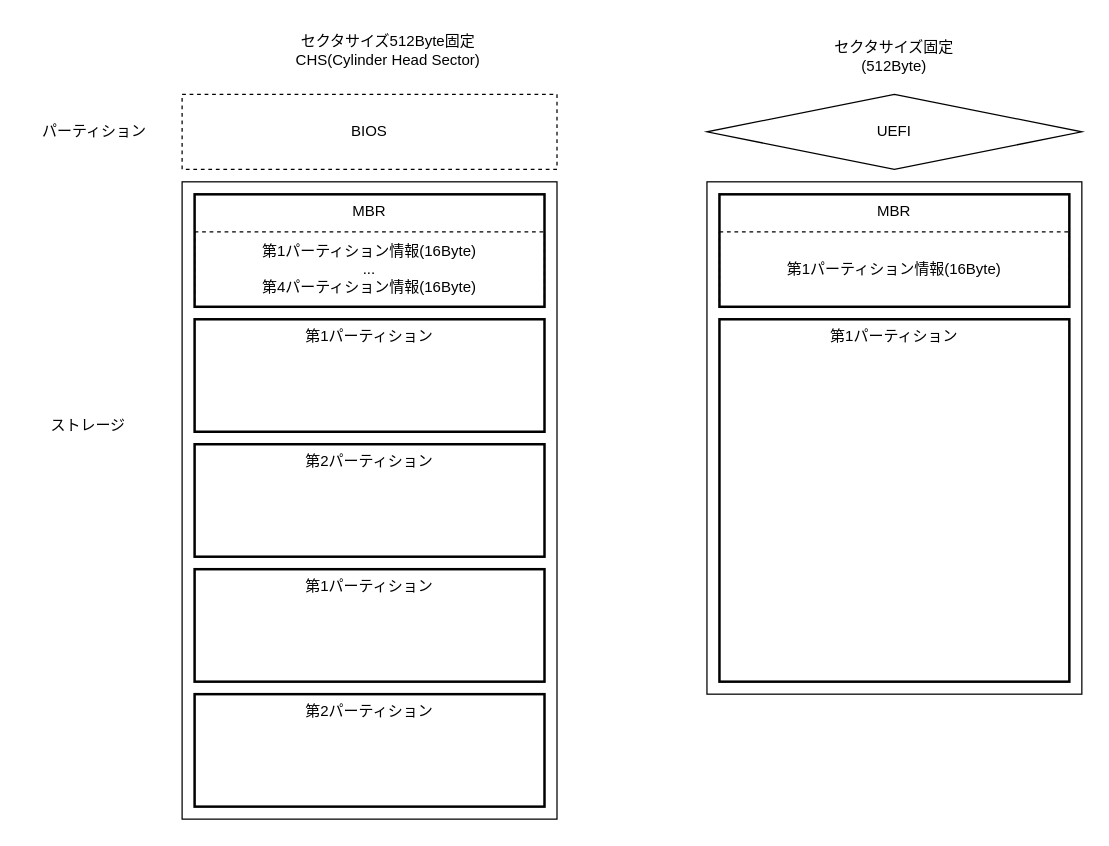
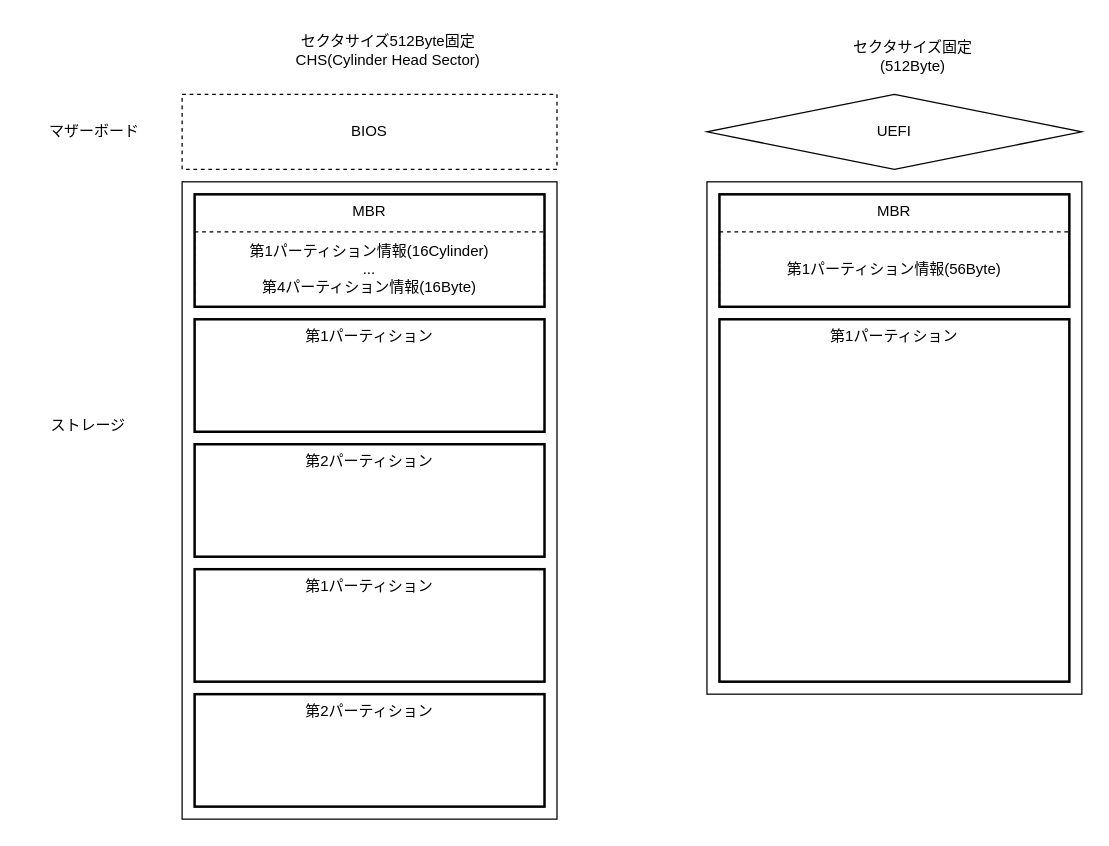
(894, 57) -> (913, 57)
(94, 132) -> (94, 132)
(369, 269) -> (369, 269)
(894, 269) -> (894, 269)
